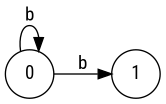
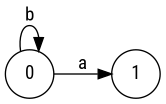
(83, 64) -> (83, 64)
